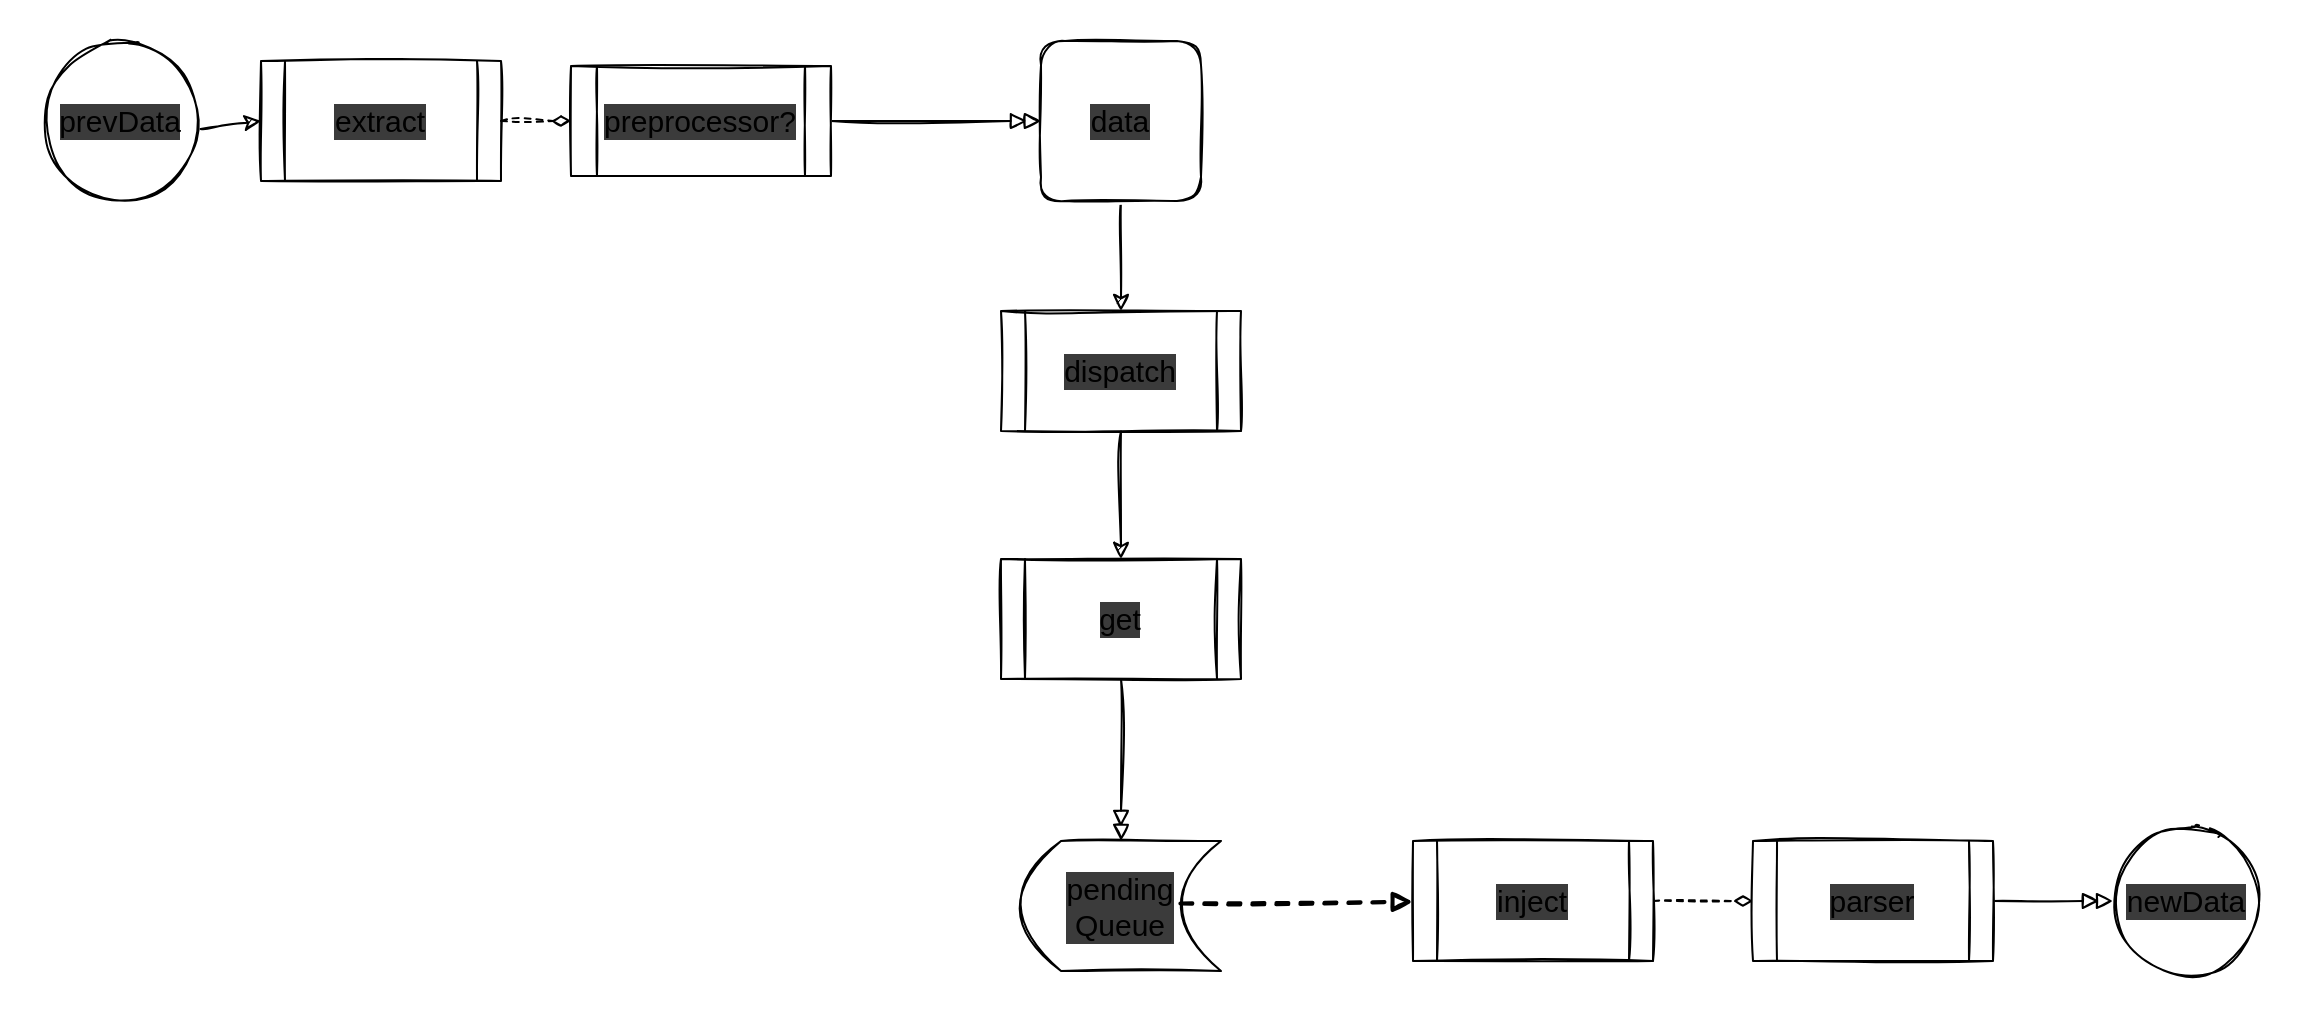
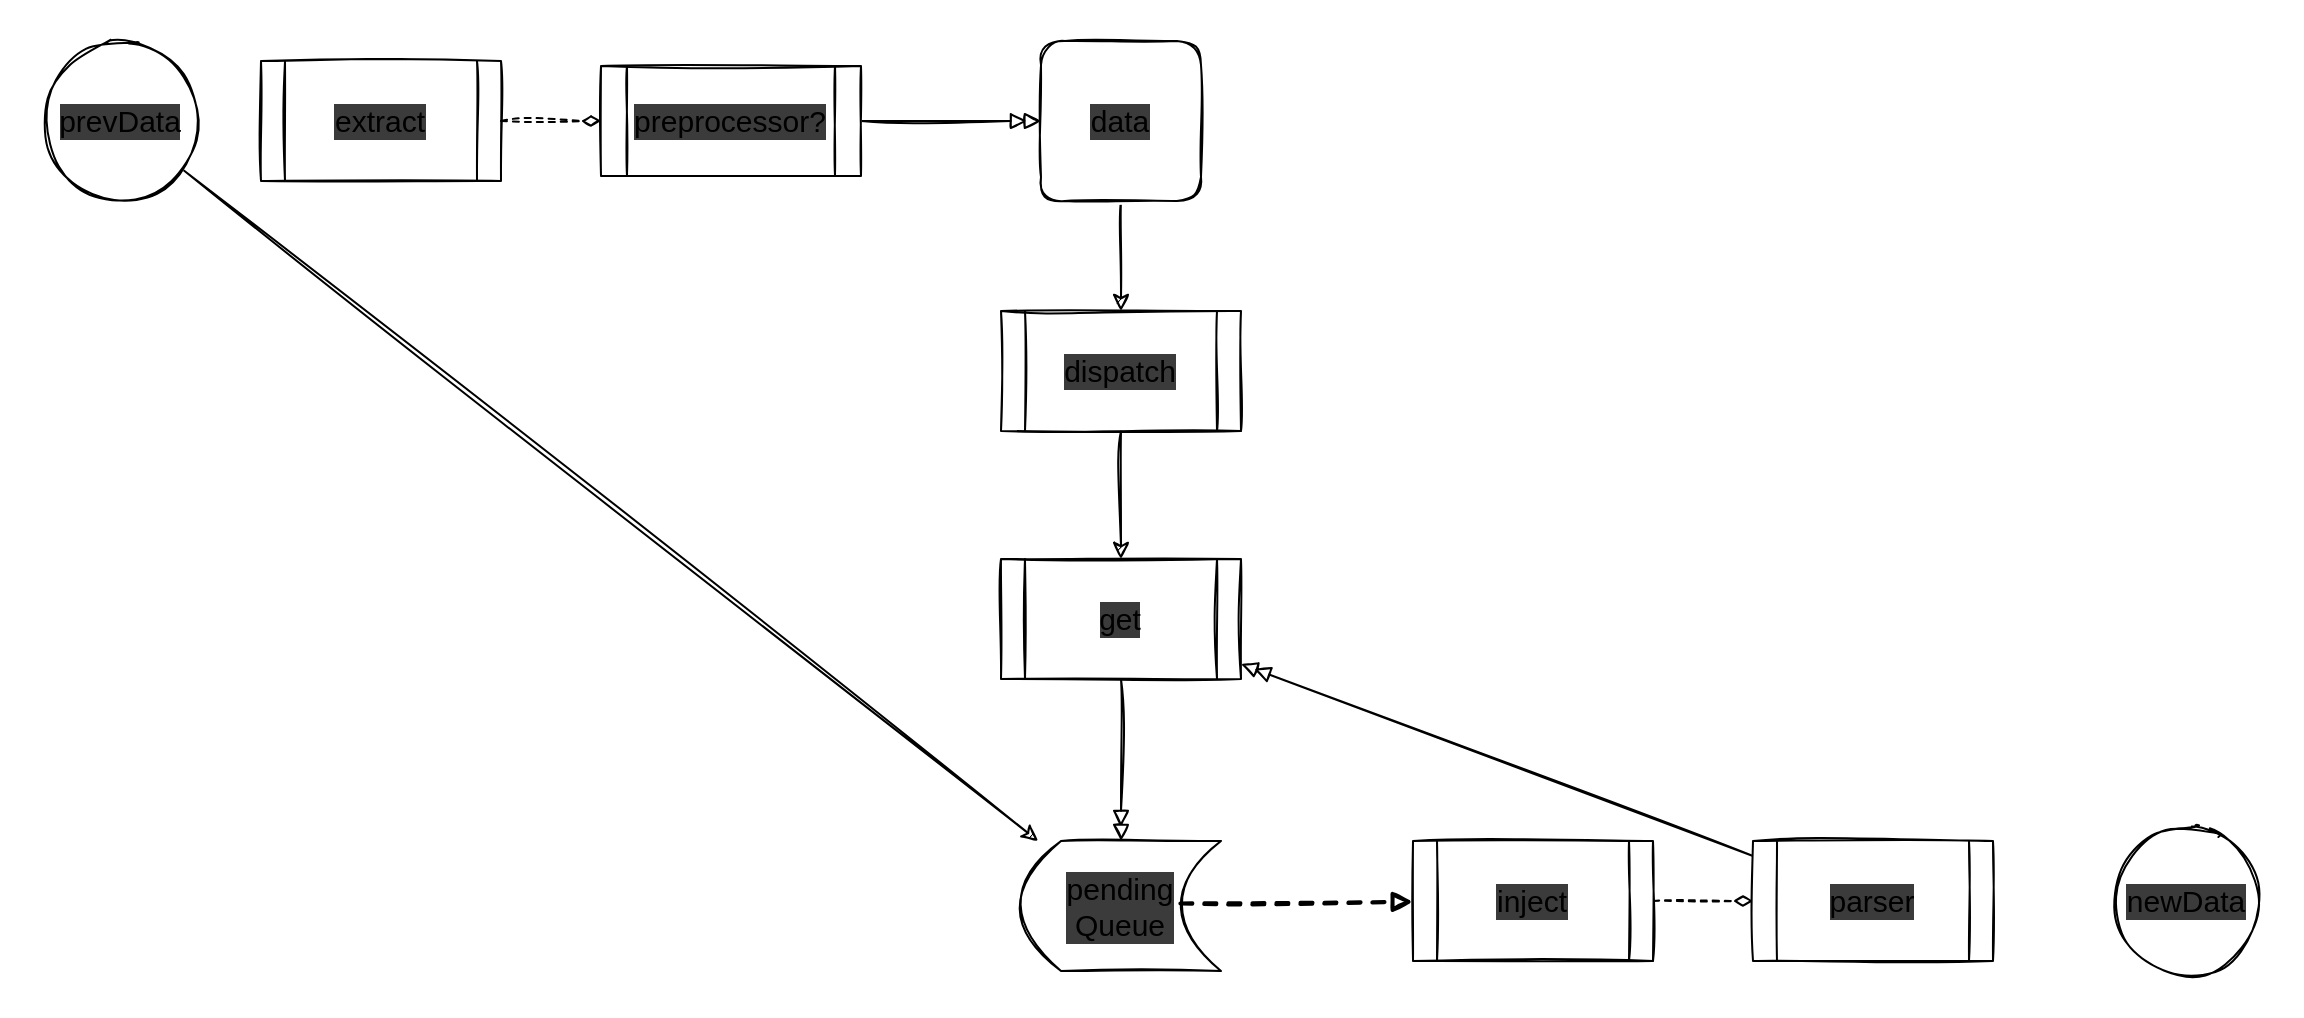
(701, 121) -> (731, 121)
(224, 126) -> (606, 502)
(2037, 901) -> (1511, 765)
